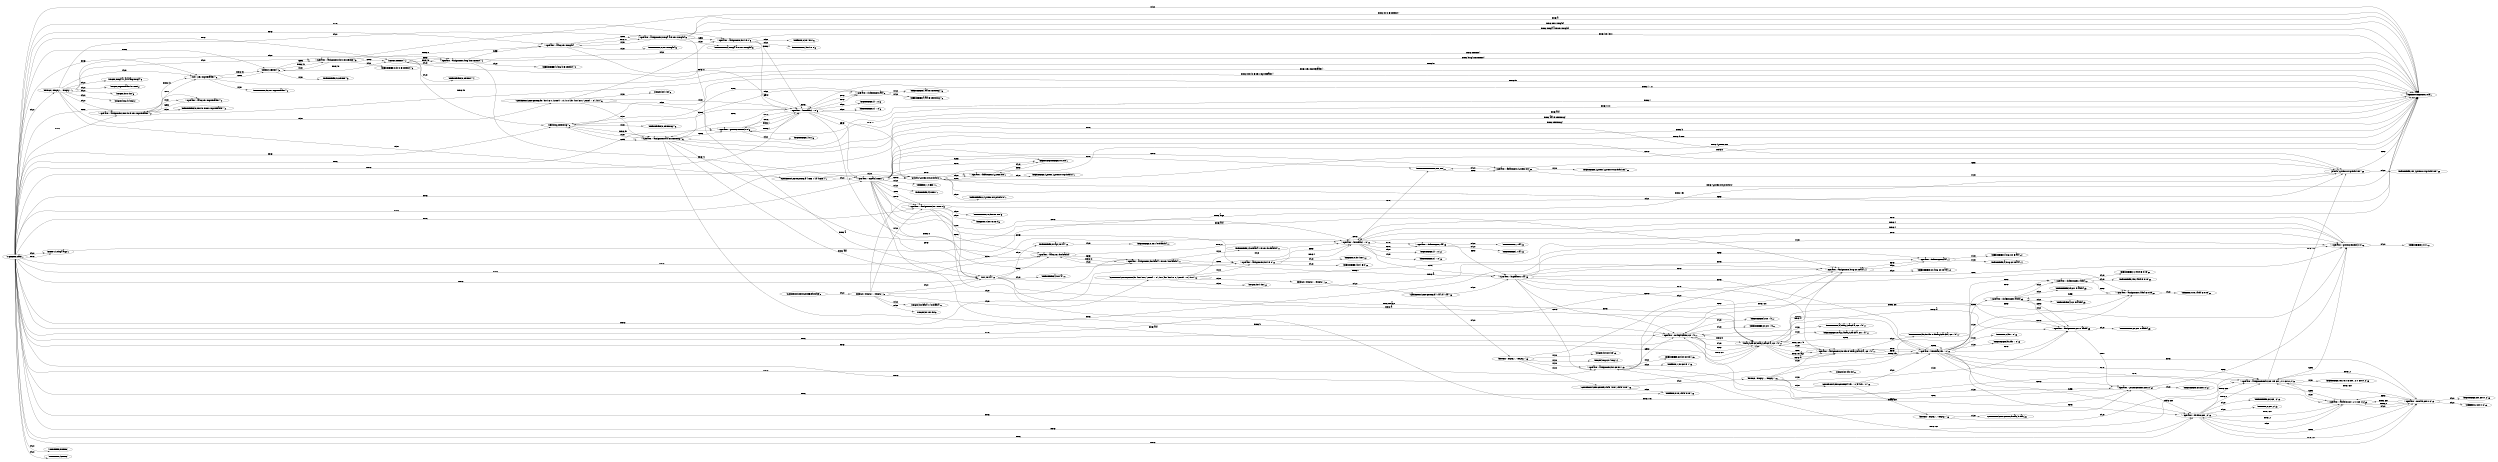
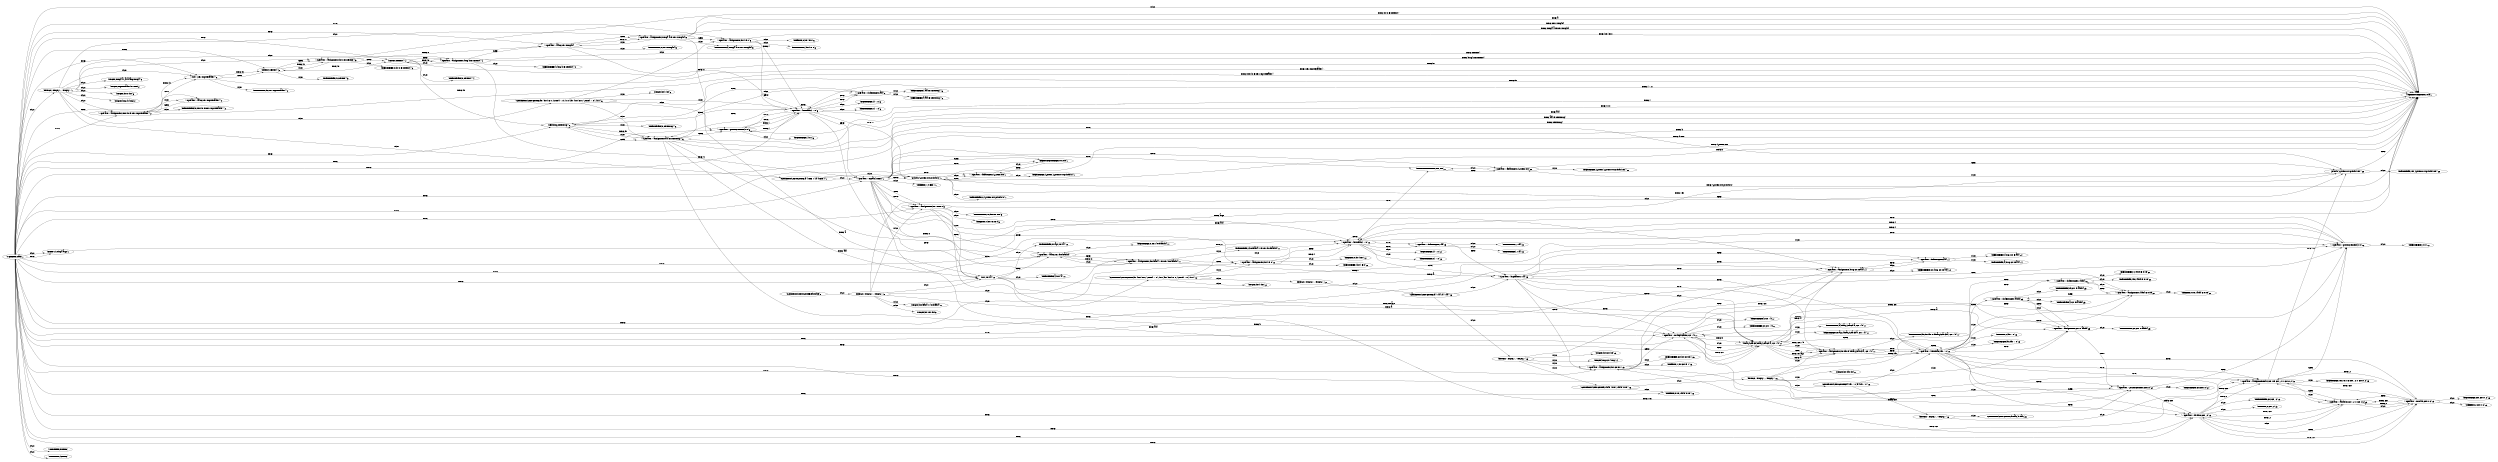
(1603, 146) -> none
(926, 192) -> none
(1102, 244) -> (1098, 248)
(2034, 290) -> (2106, 287)
